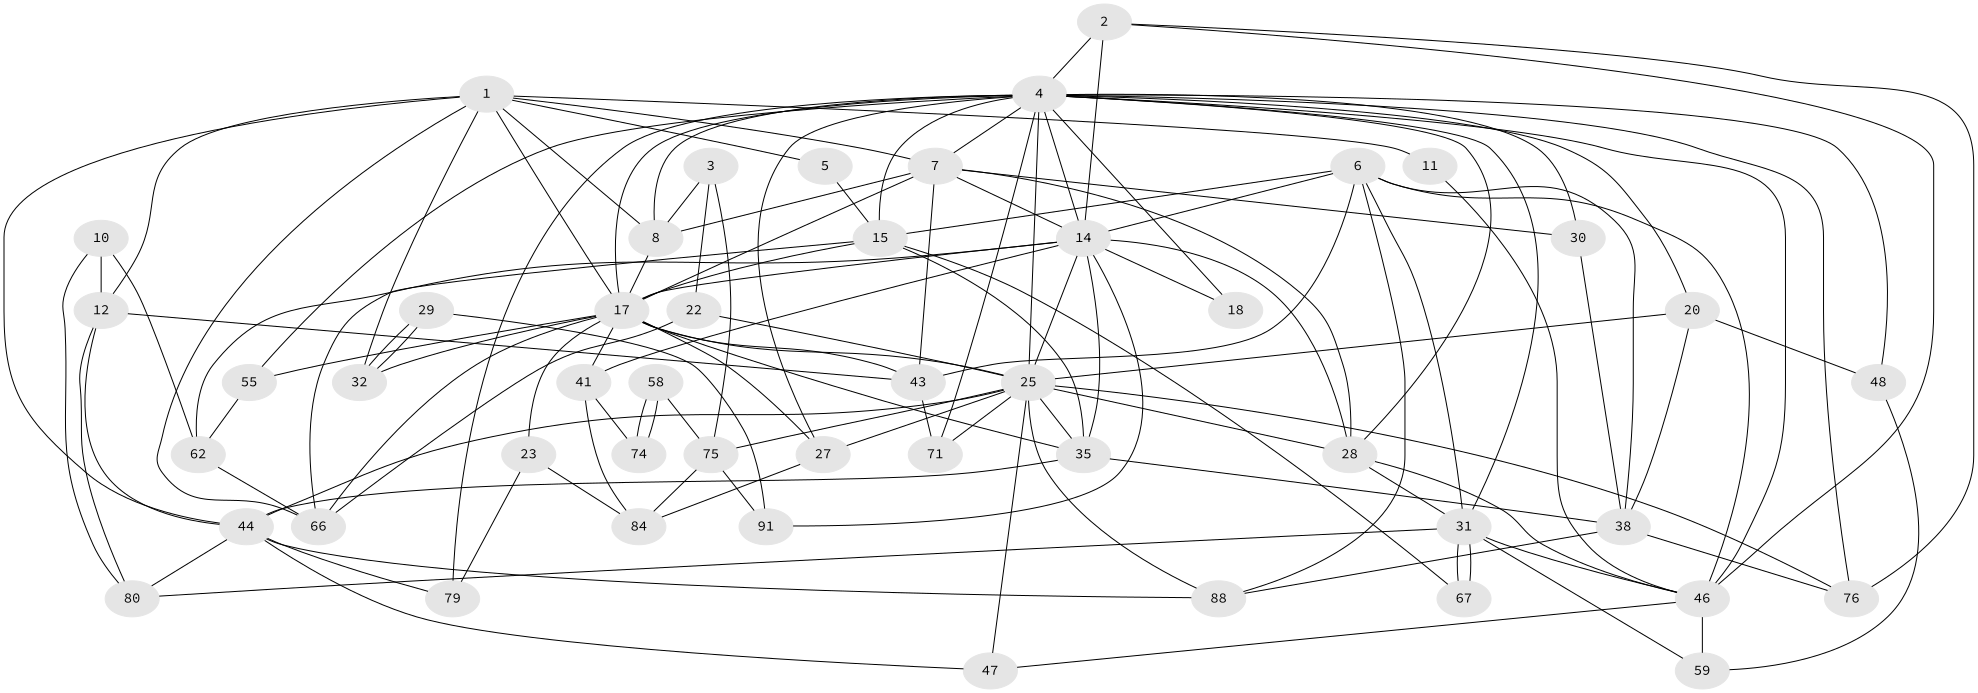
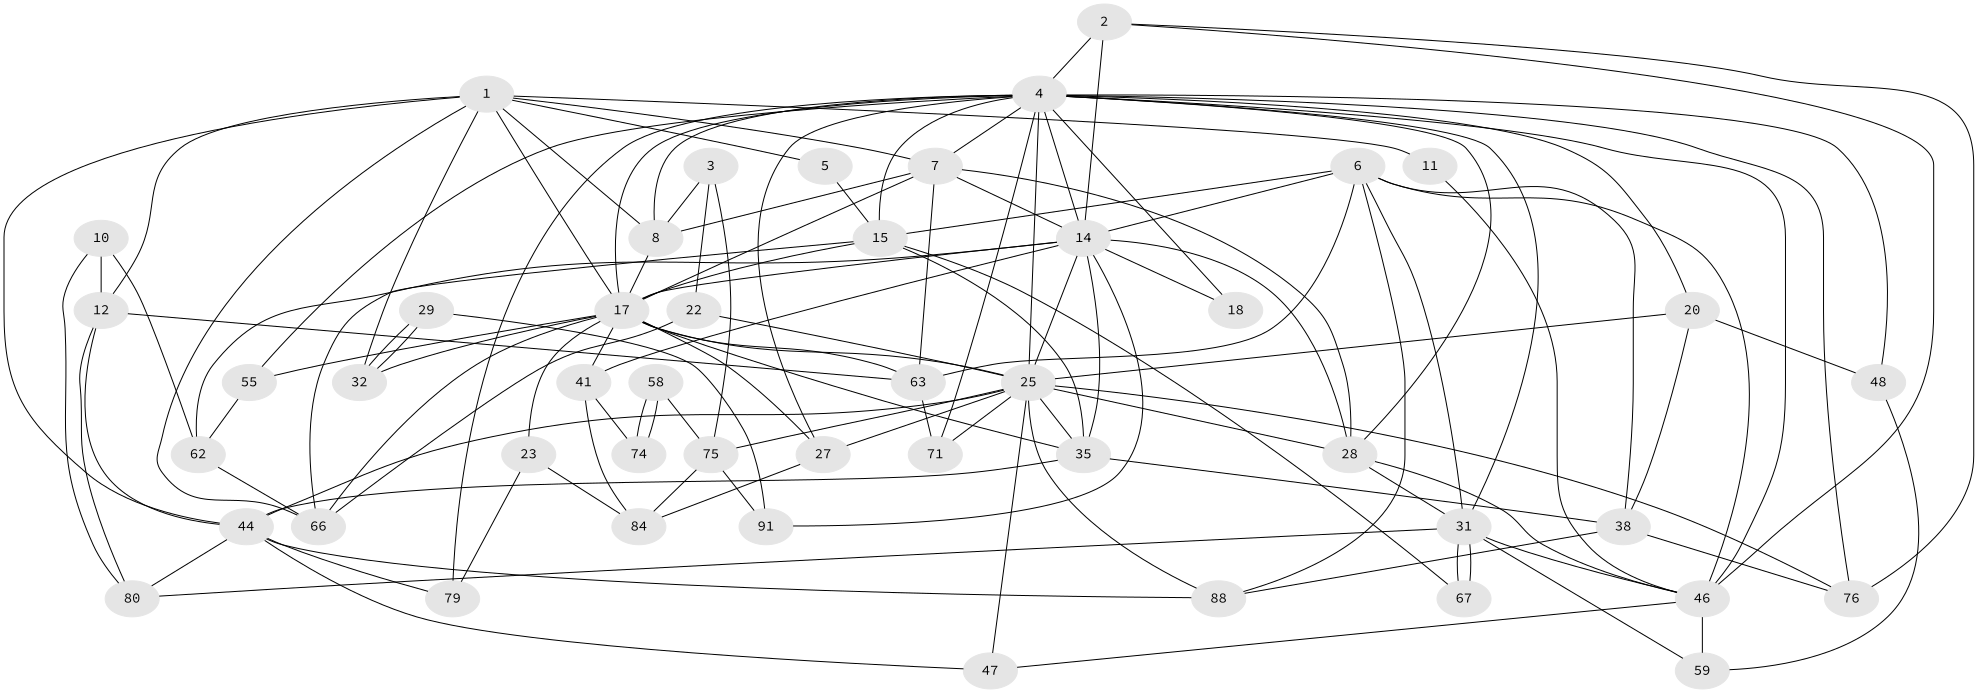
(1578, 238) -> none
(918, 383) -> (918, 383)
